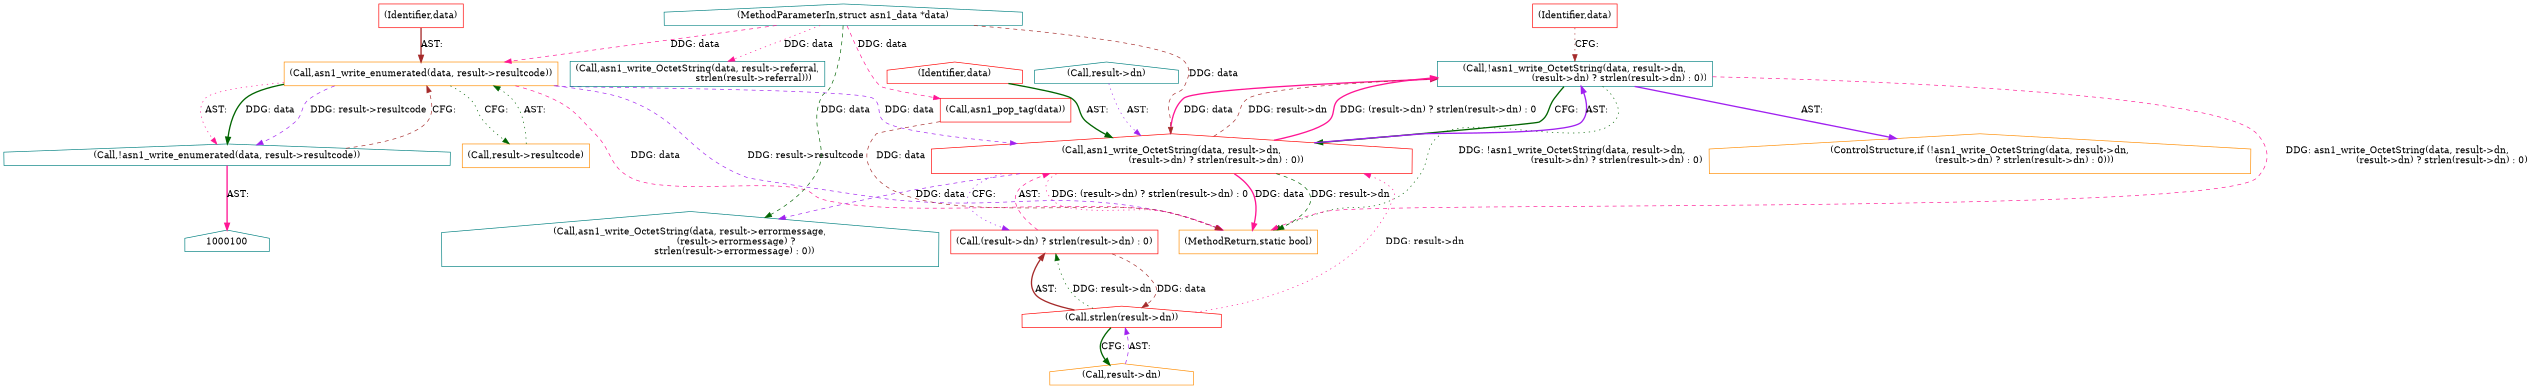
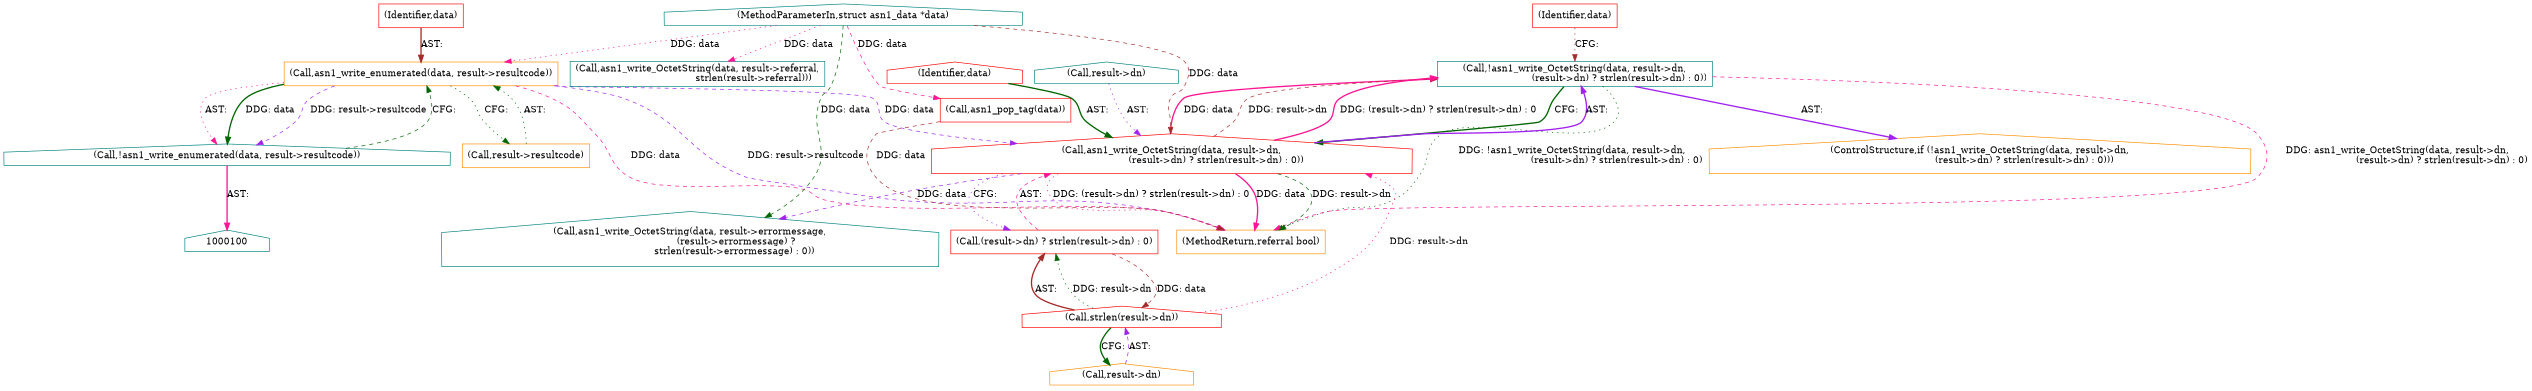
(644, 43) -> (644, 43)
(403, 136) -> (403, 136)
(1248, 242) -> (1251, 242)
